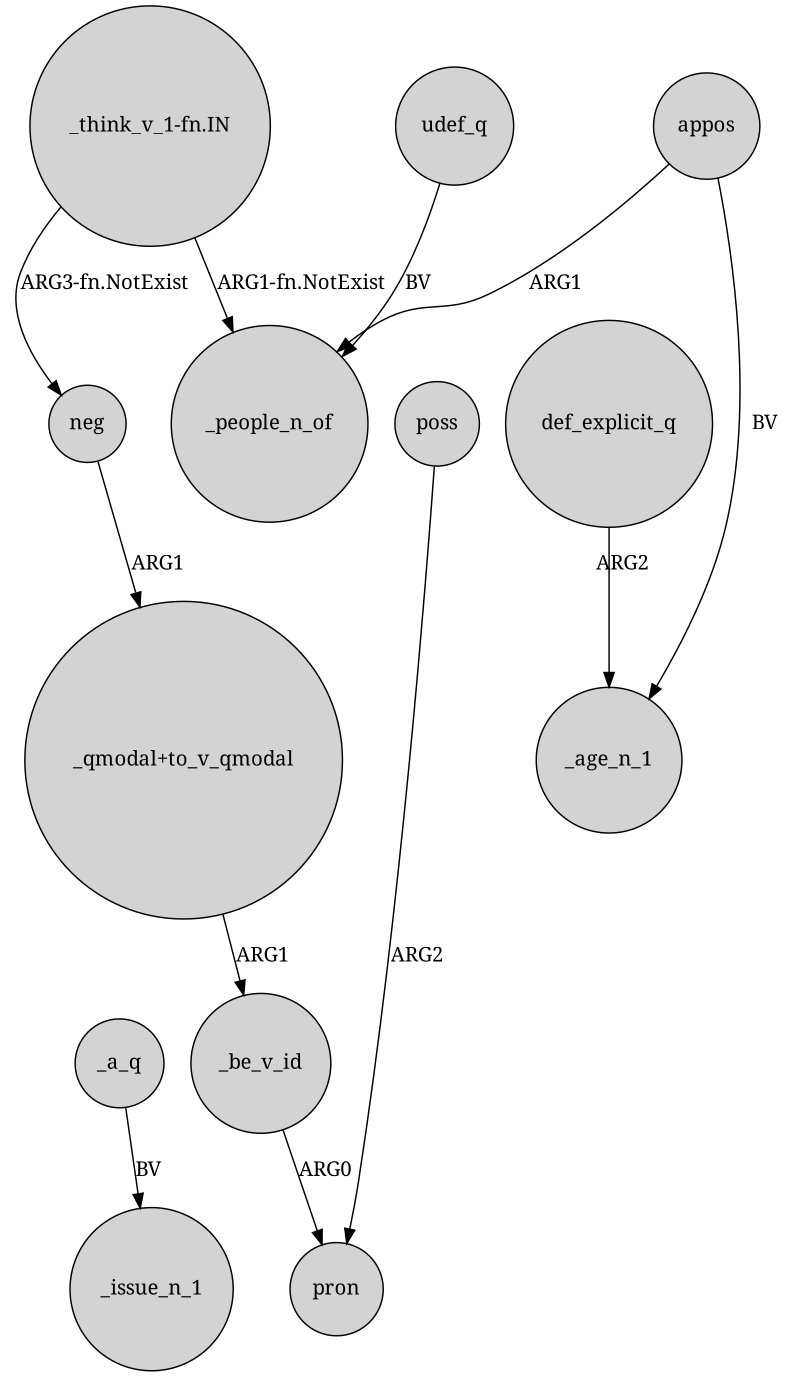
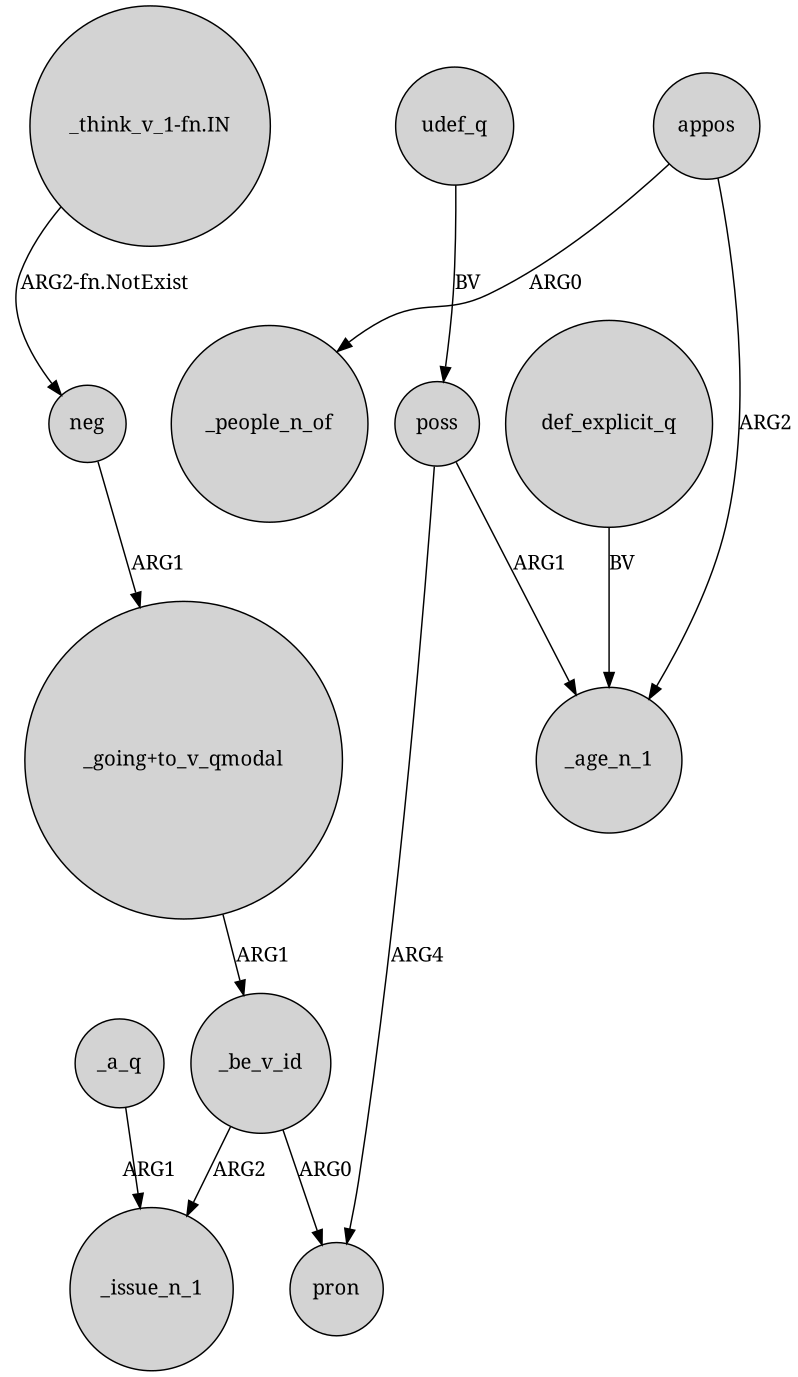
(406, 270) -> (454, 276)
(211, 278) -> none
(105, 283) -> (105, 283)
(556, 283) -> (556, 283)
(766, 424) -> (766, 424)
(623, 564) -> (623, 564)
none -> (513, 572)
(184, 760) -> (184, 760)
(418, 956) -> (418, 956)
none -> (212, 1164)
(149, 1171) -> (149, 1171)
